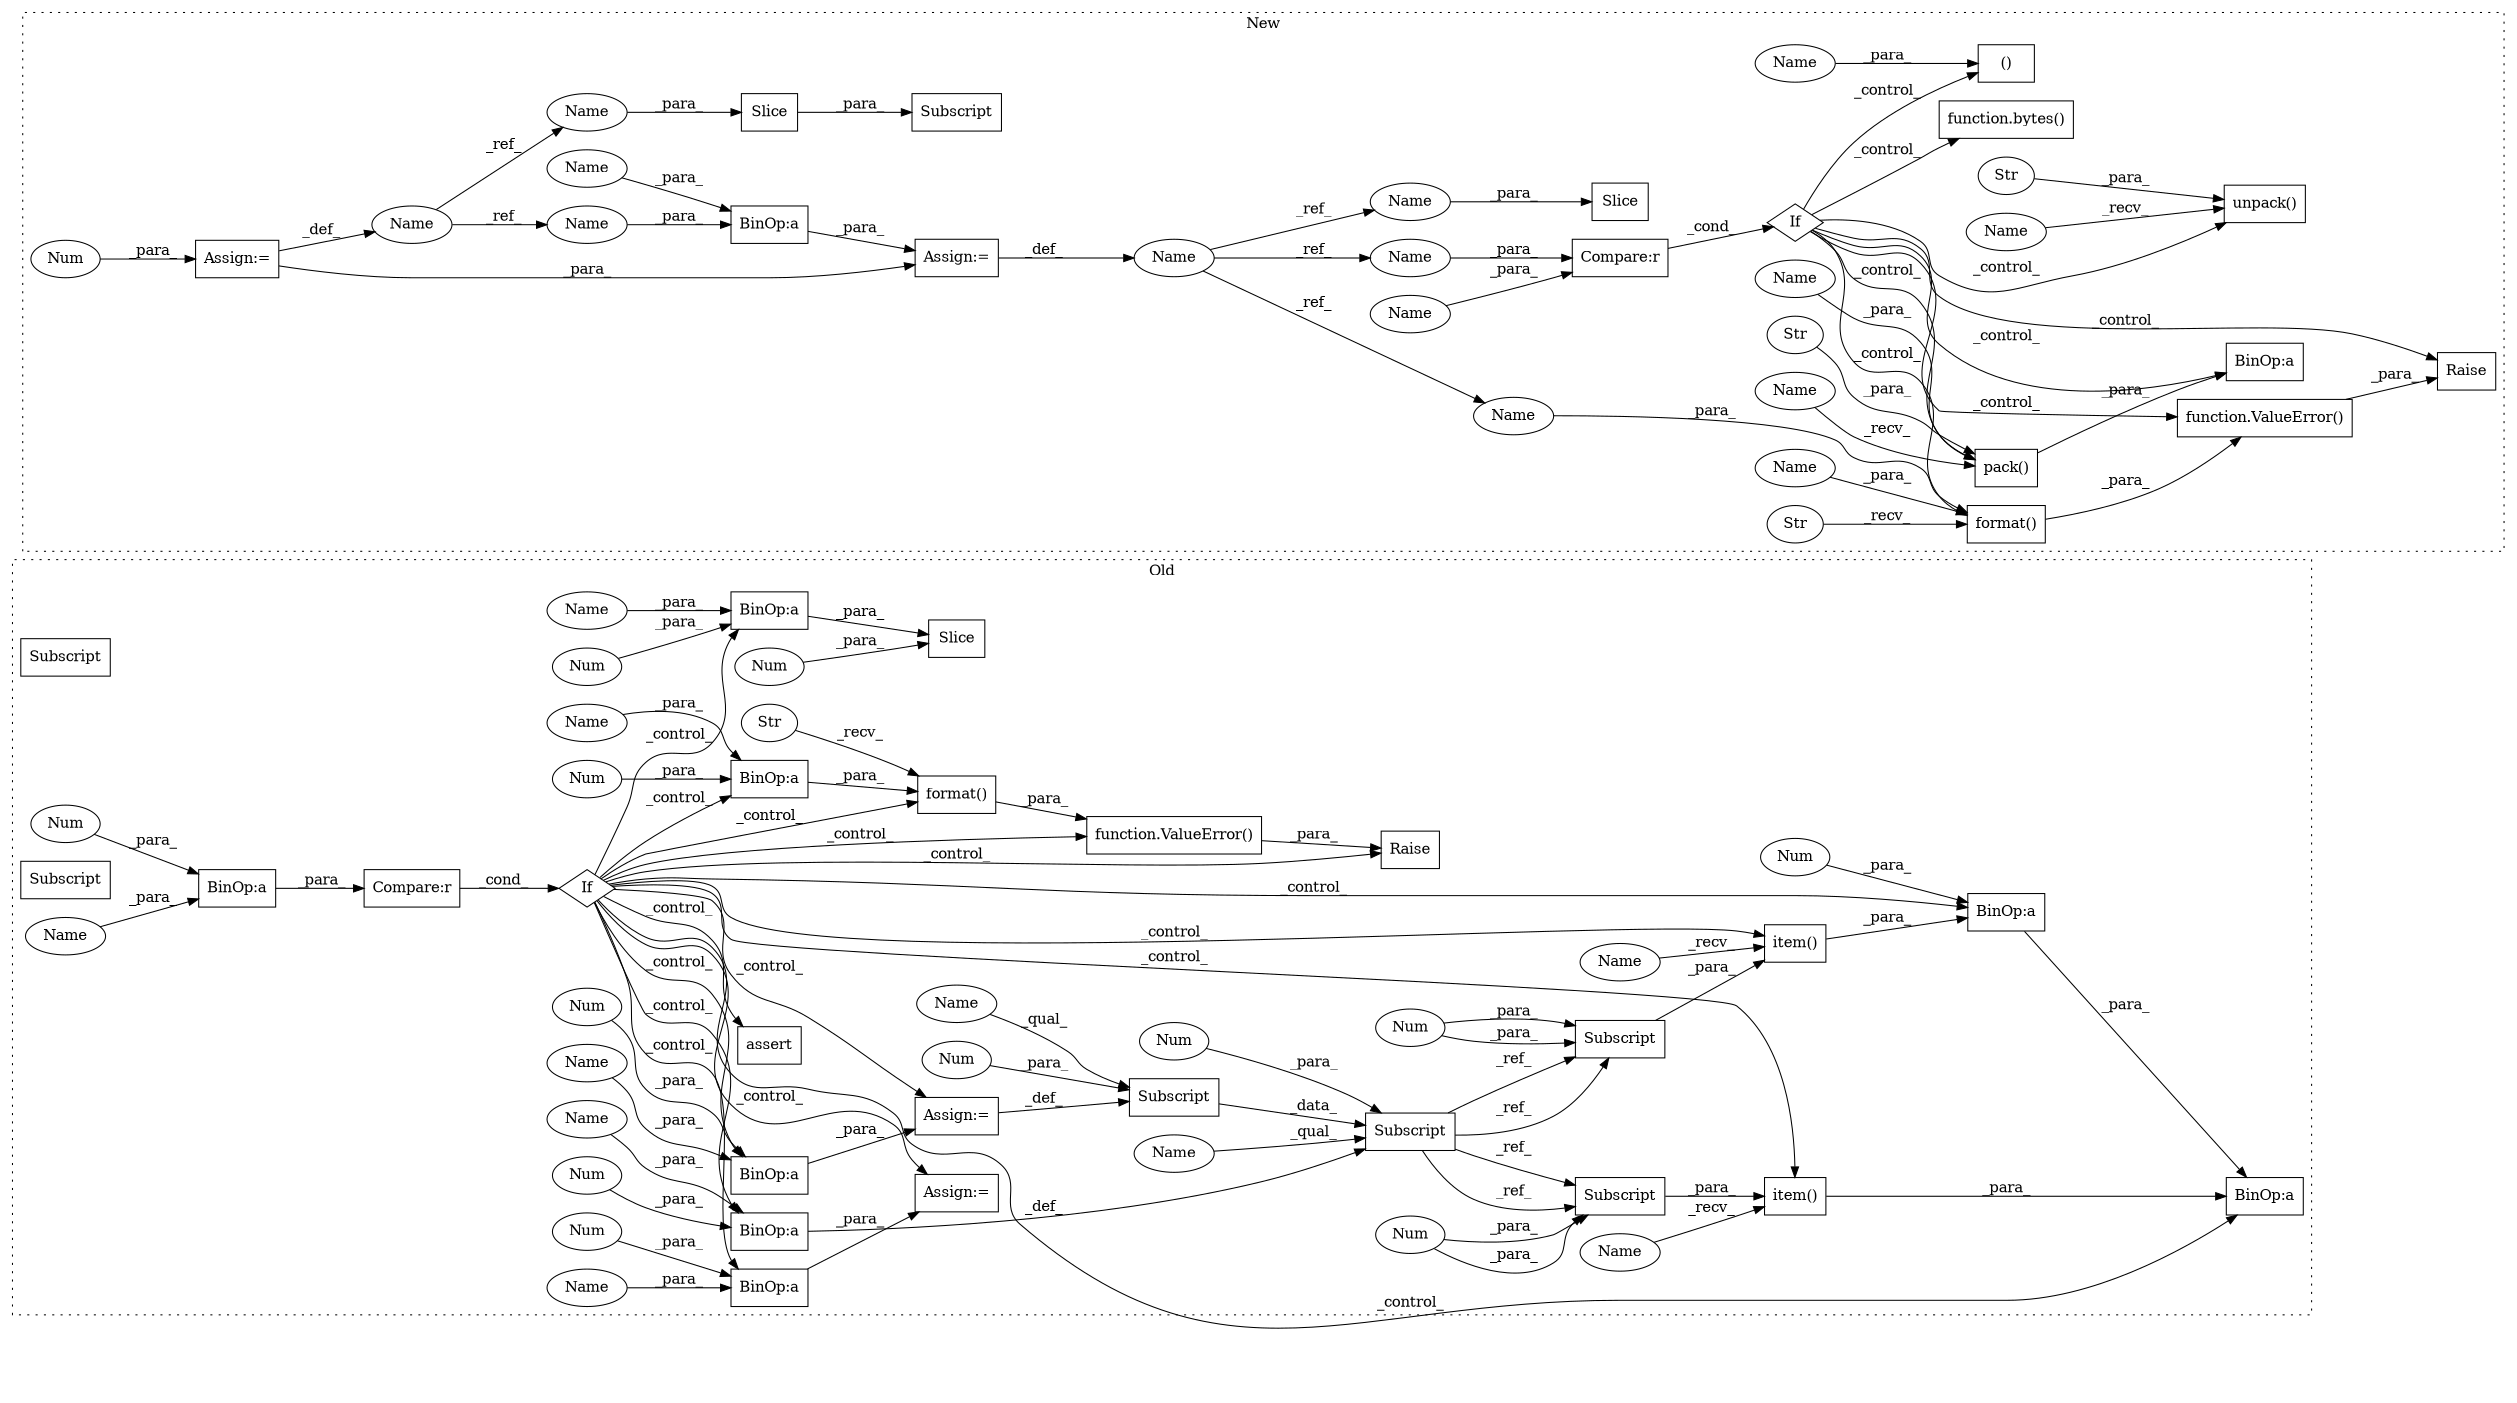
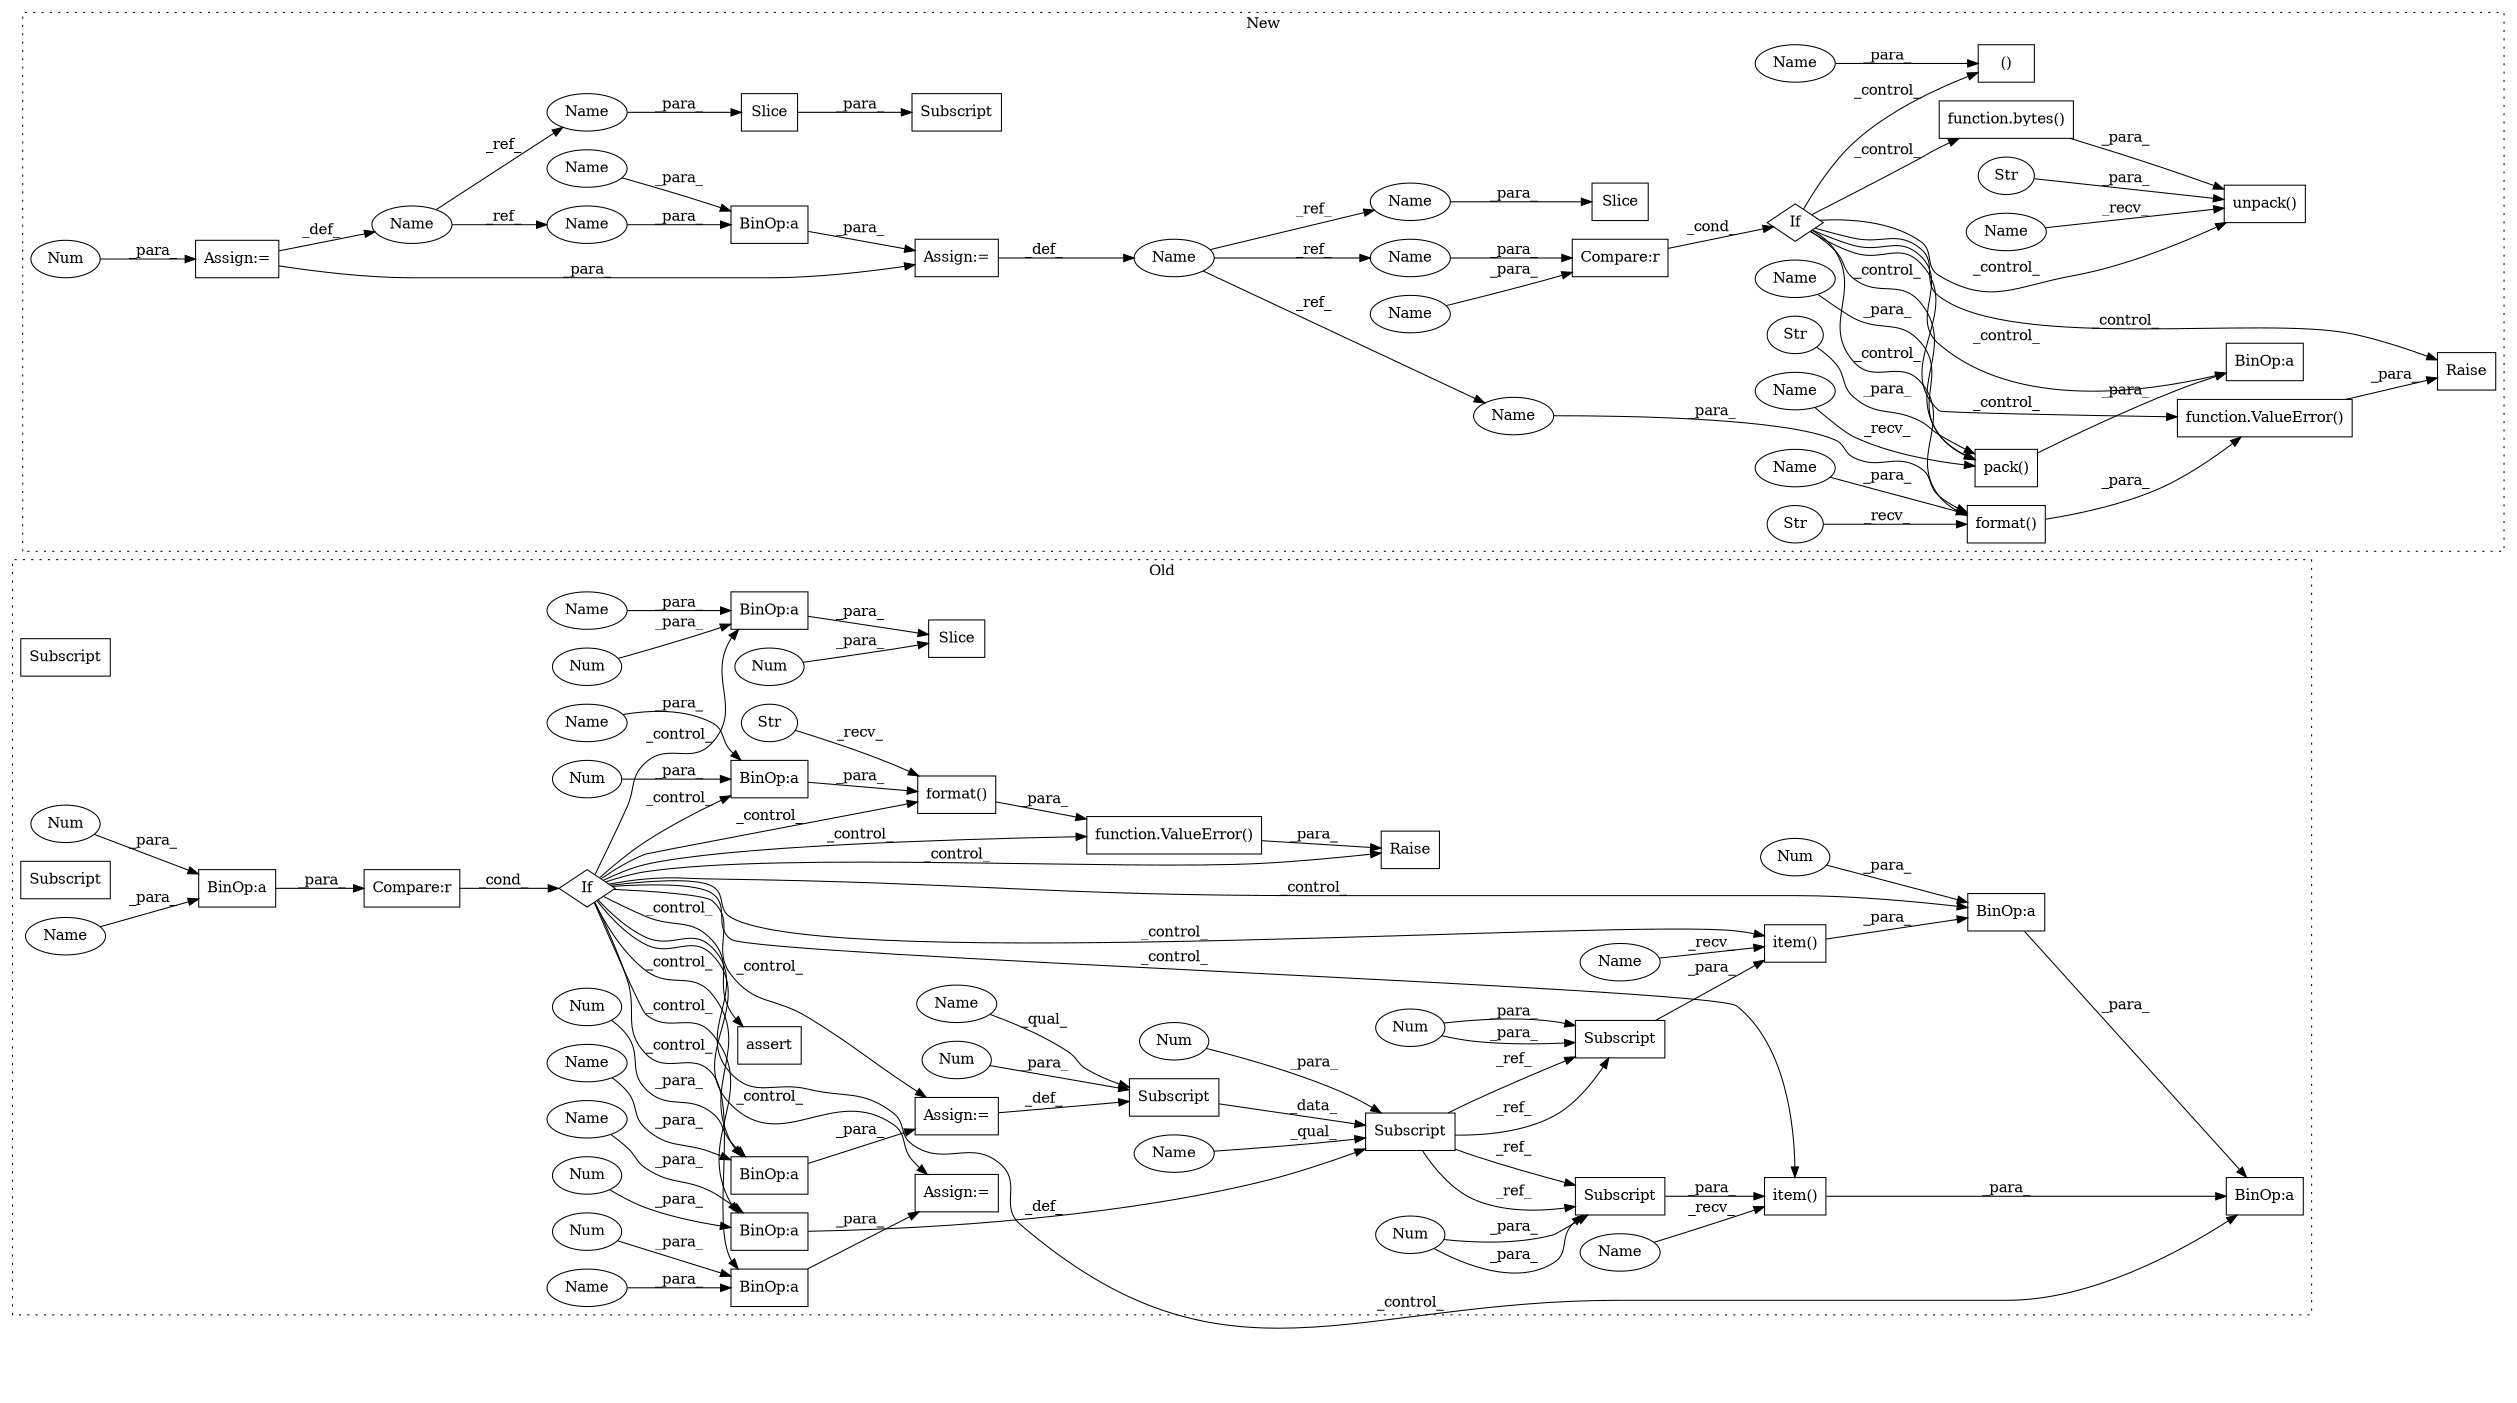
none -> (2142, 161)
